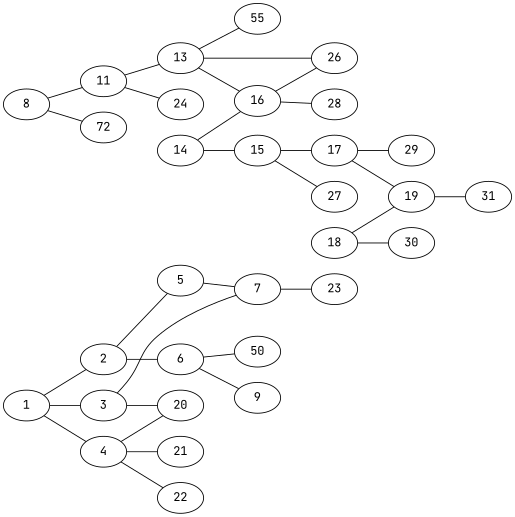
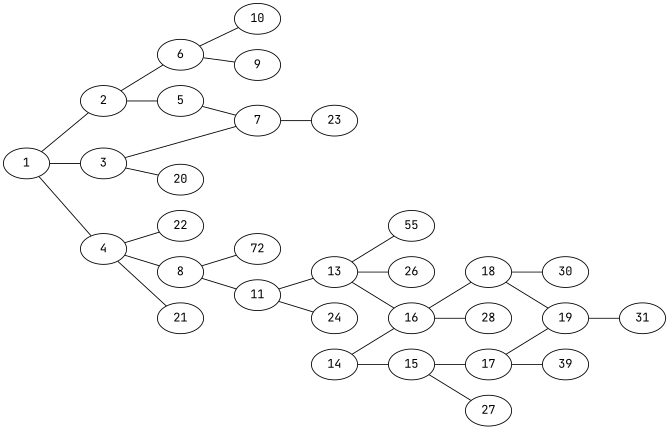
(296, 80) -> (450, 295)
(412, 151) -> (566, 364)
(258, 352) -> (258, 19)
(142, 429) -> (142, 261)
